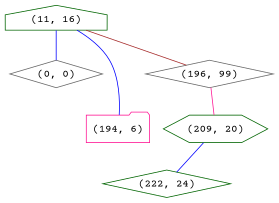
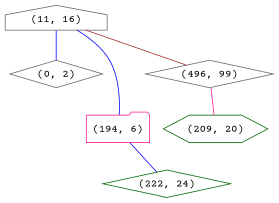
(56, 19) -> (56, 19)
(56, 74) -> (56, 74)
(209, 74) -> (209, 74)
(190, 157) -> (143, 157)
